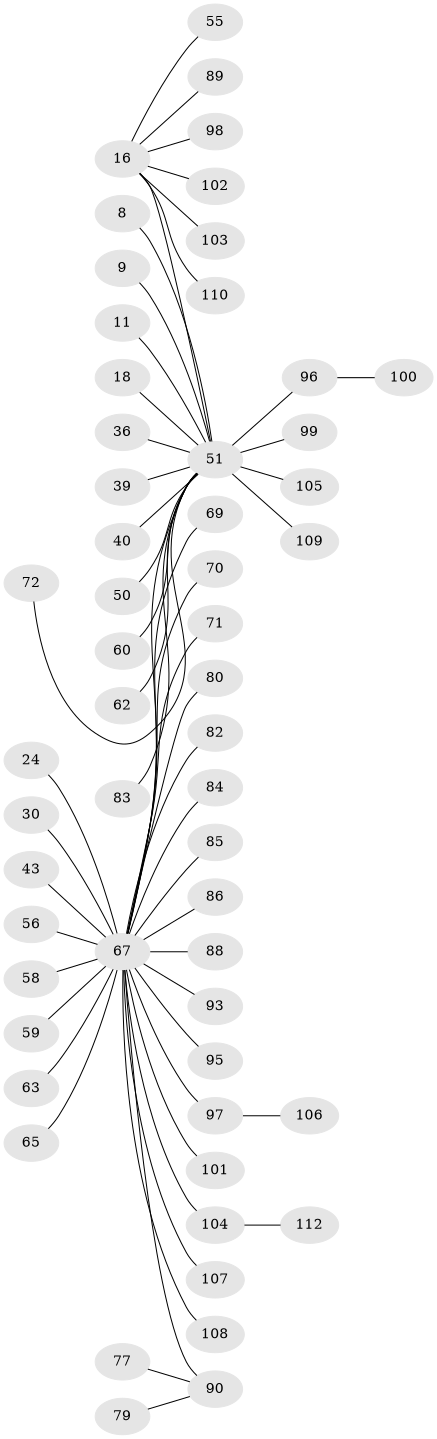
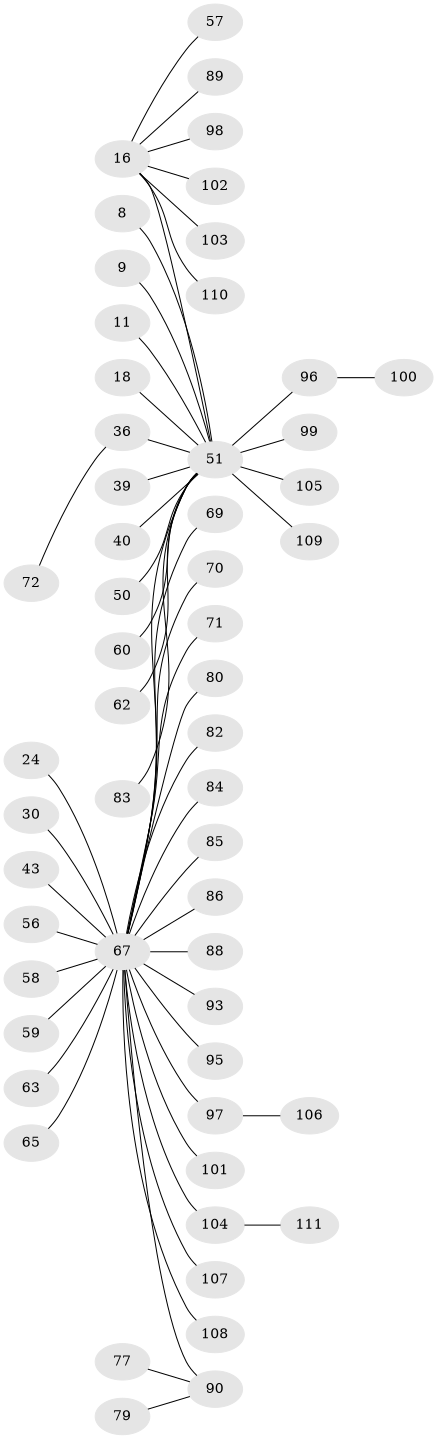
(215, 22) -> (215, 22)
(177, 696) -> (68, 504)
(310, 1225) -> (310, 1225)
